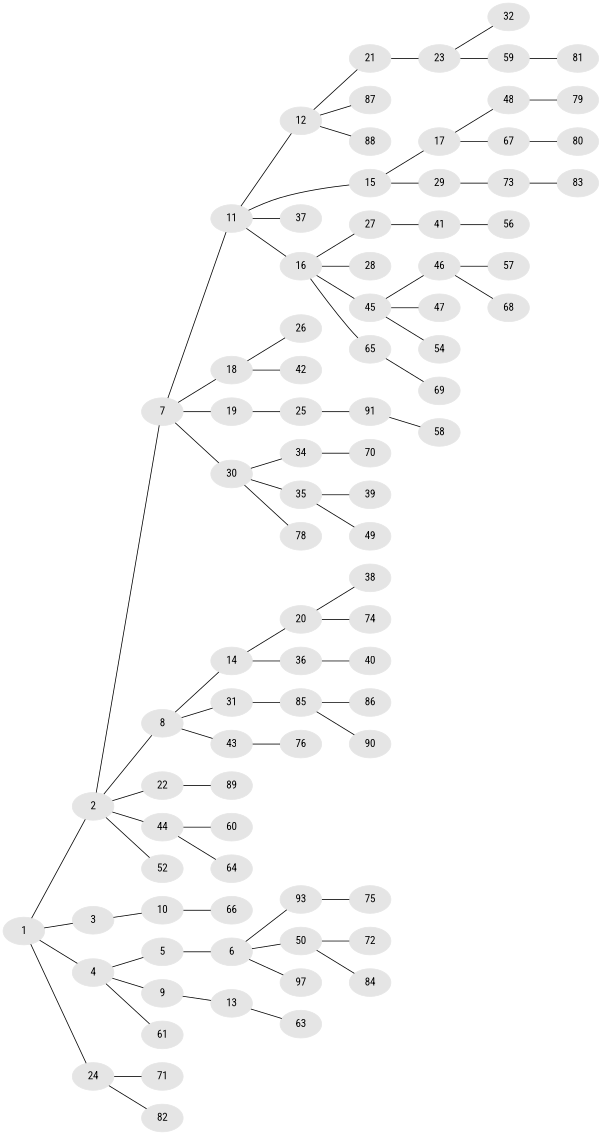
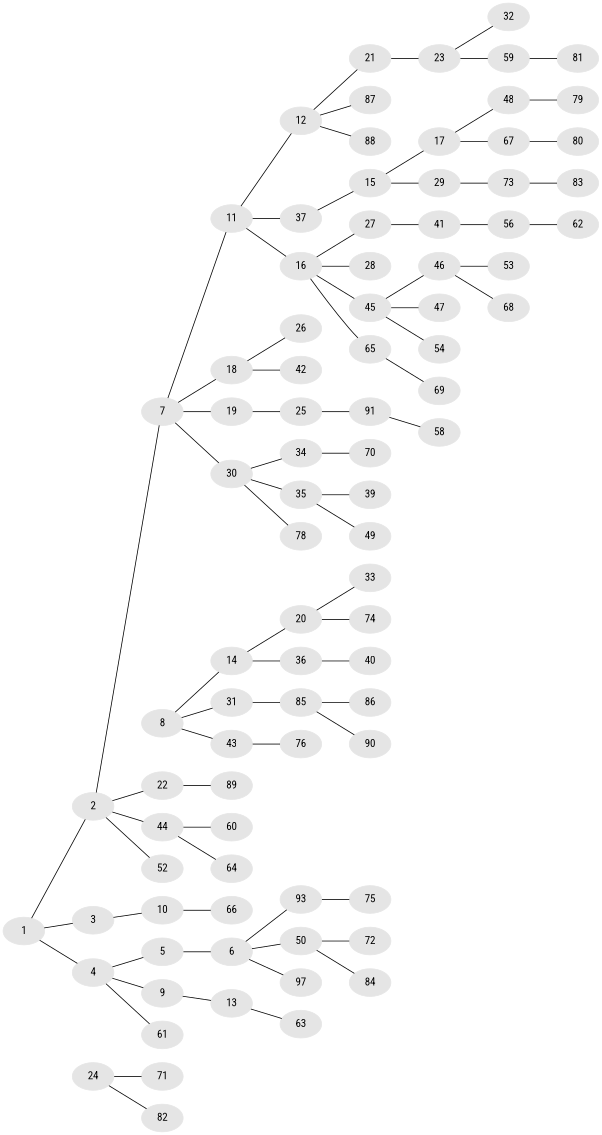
(298, 193) -> (336, 201)
none -> (578, 225)
(509, 266) -> (509, 266)
(370, 578) -> (370, 578)
(128, 765) -> none
(58, 1004) -> none
